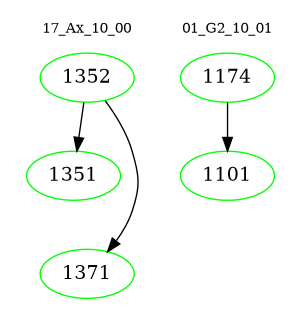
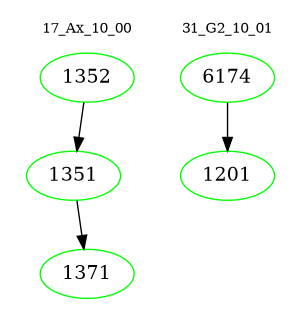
(228, 29) -> (228, 29)
(228, 78) -> (228, 78)
(137, 169) -> (79, 218)
(228, 176) -> (228, 176)
